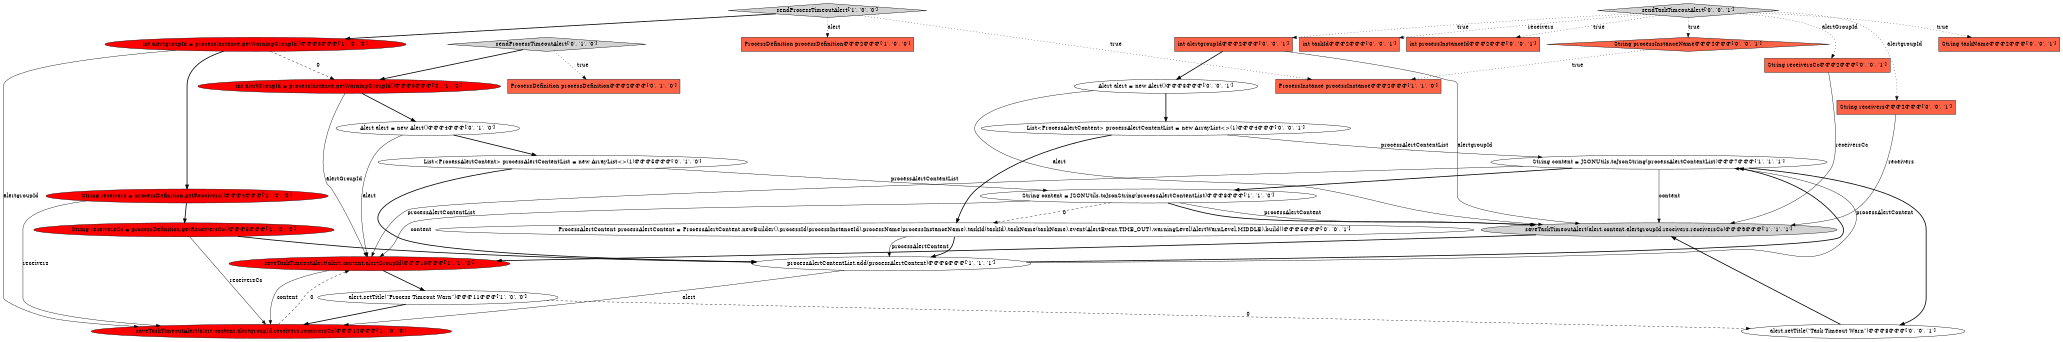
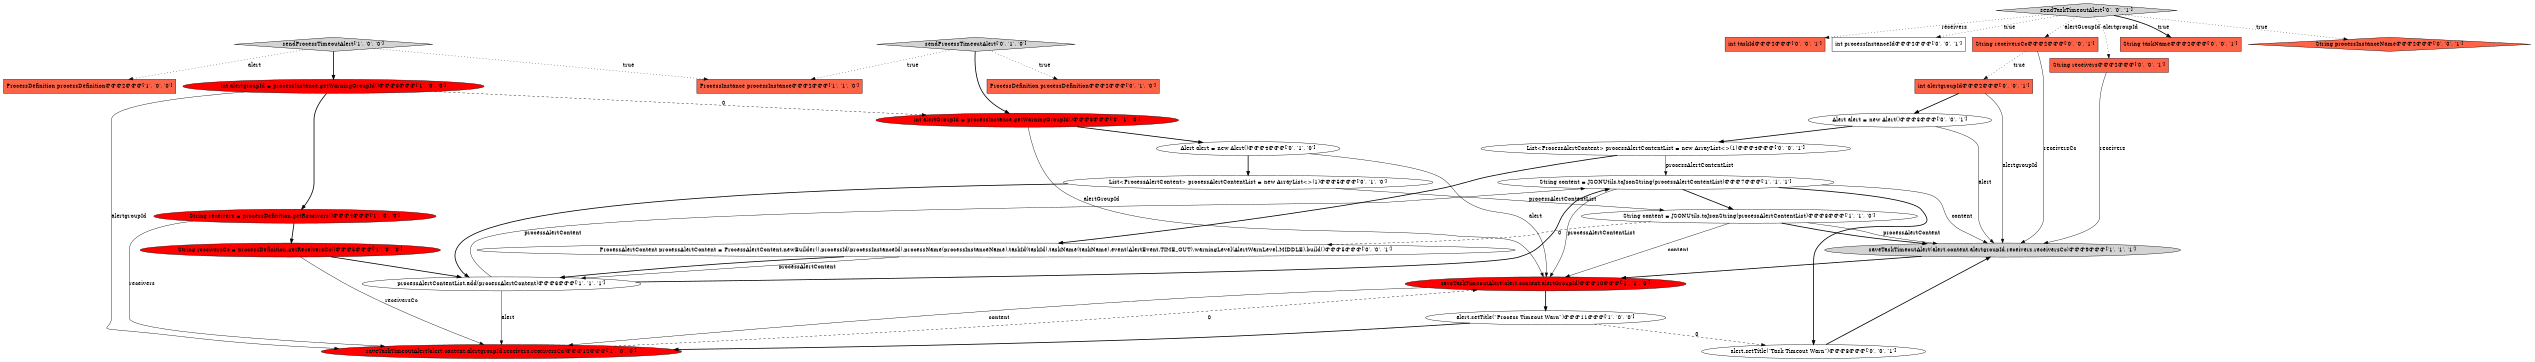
(1860, 20) -> (2141, 23)
(1467, 24) -> (2006, 64)
(1473, 44) -> (1899, 44)
(1533, 64) -> (884, 64)
